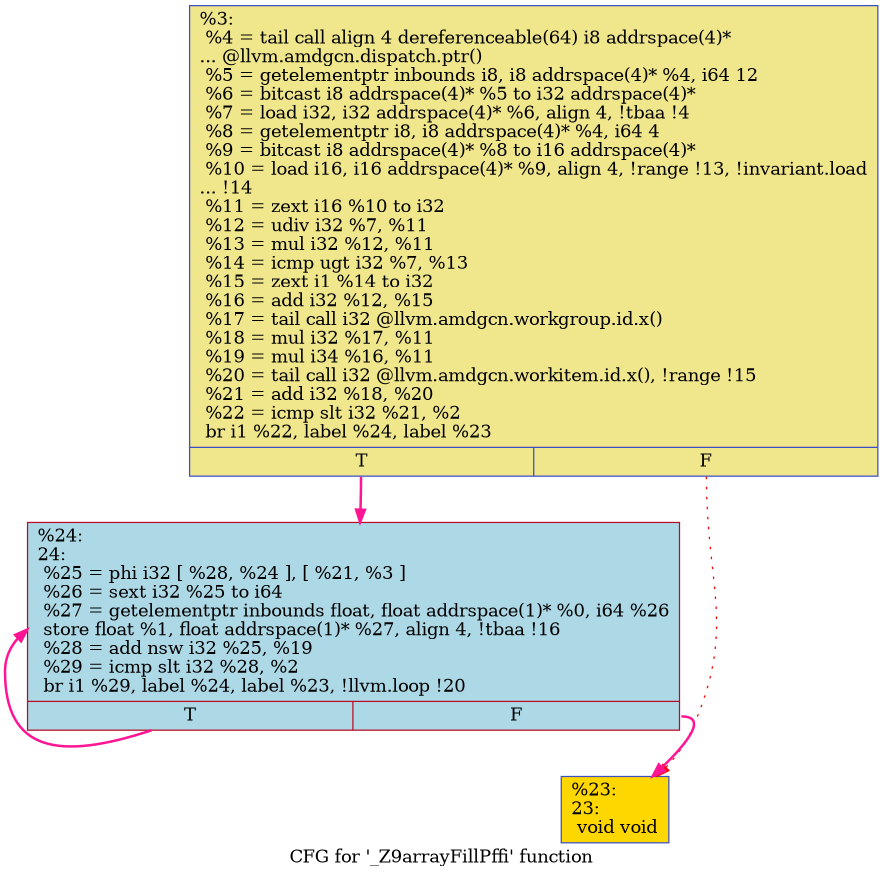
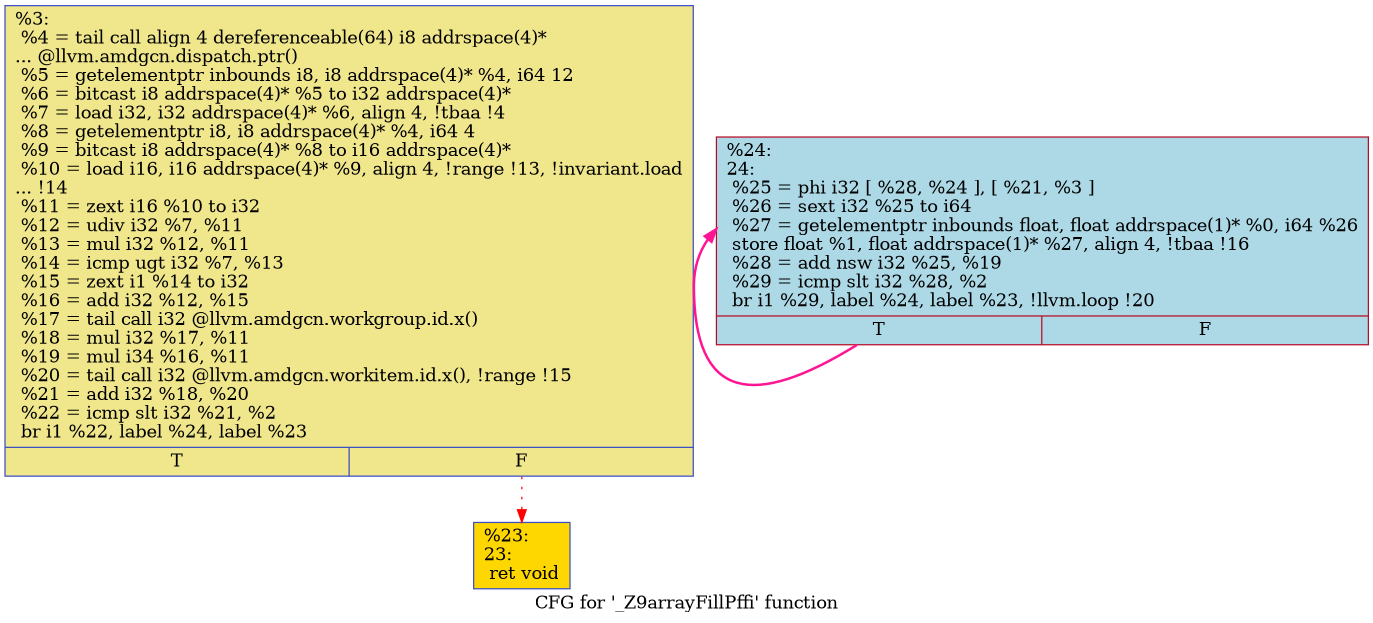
(361, 493) -> none
(686, 741) -> none
(615, 828) -> (522, 574)
